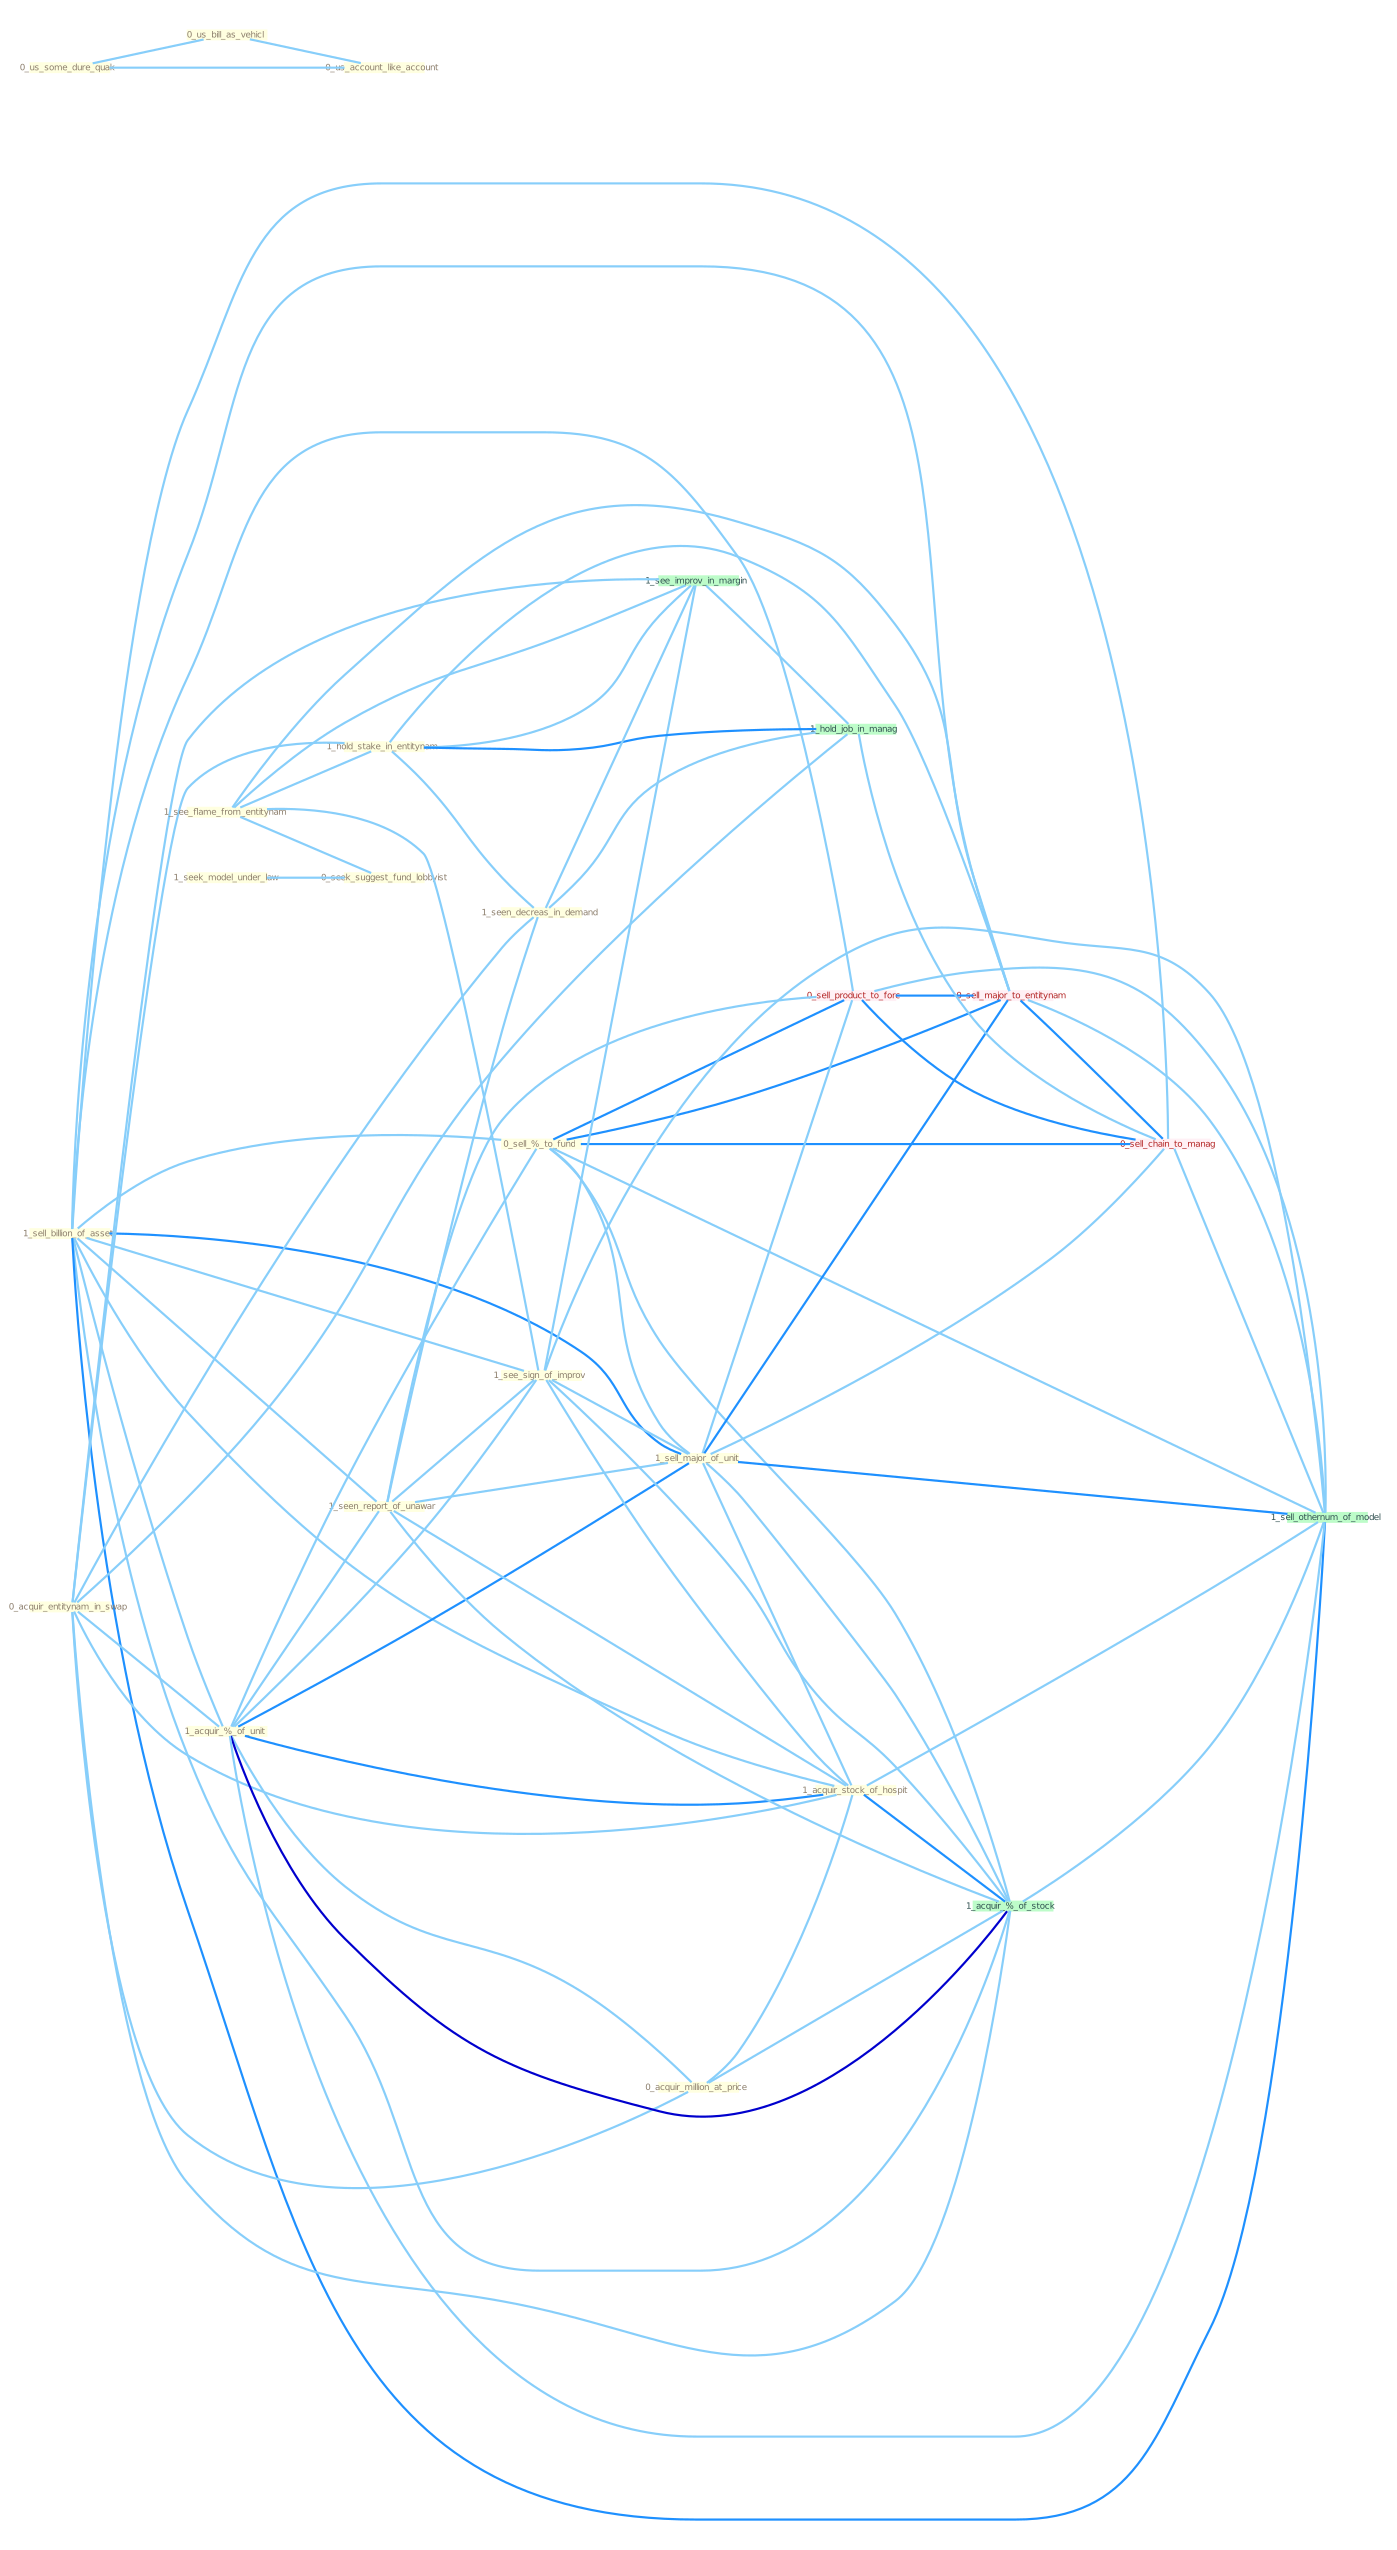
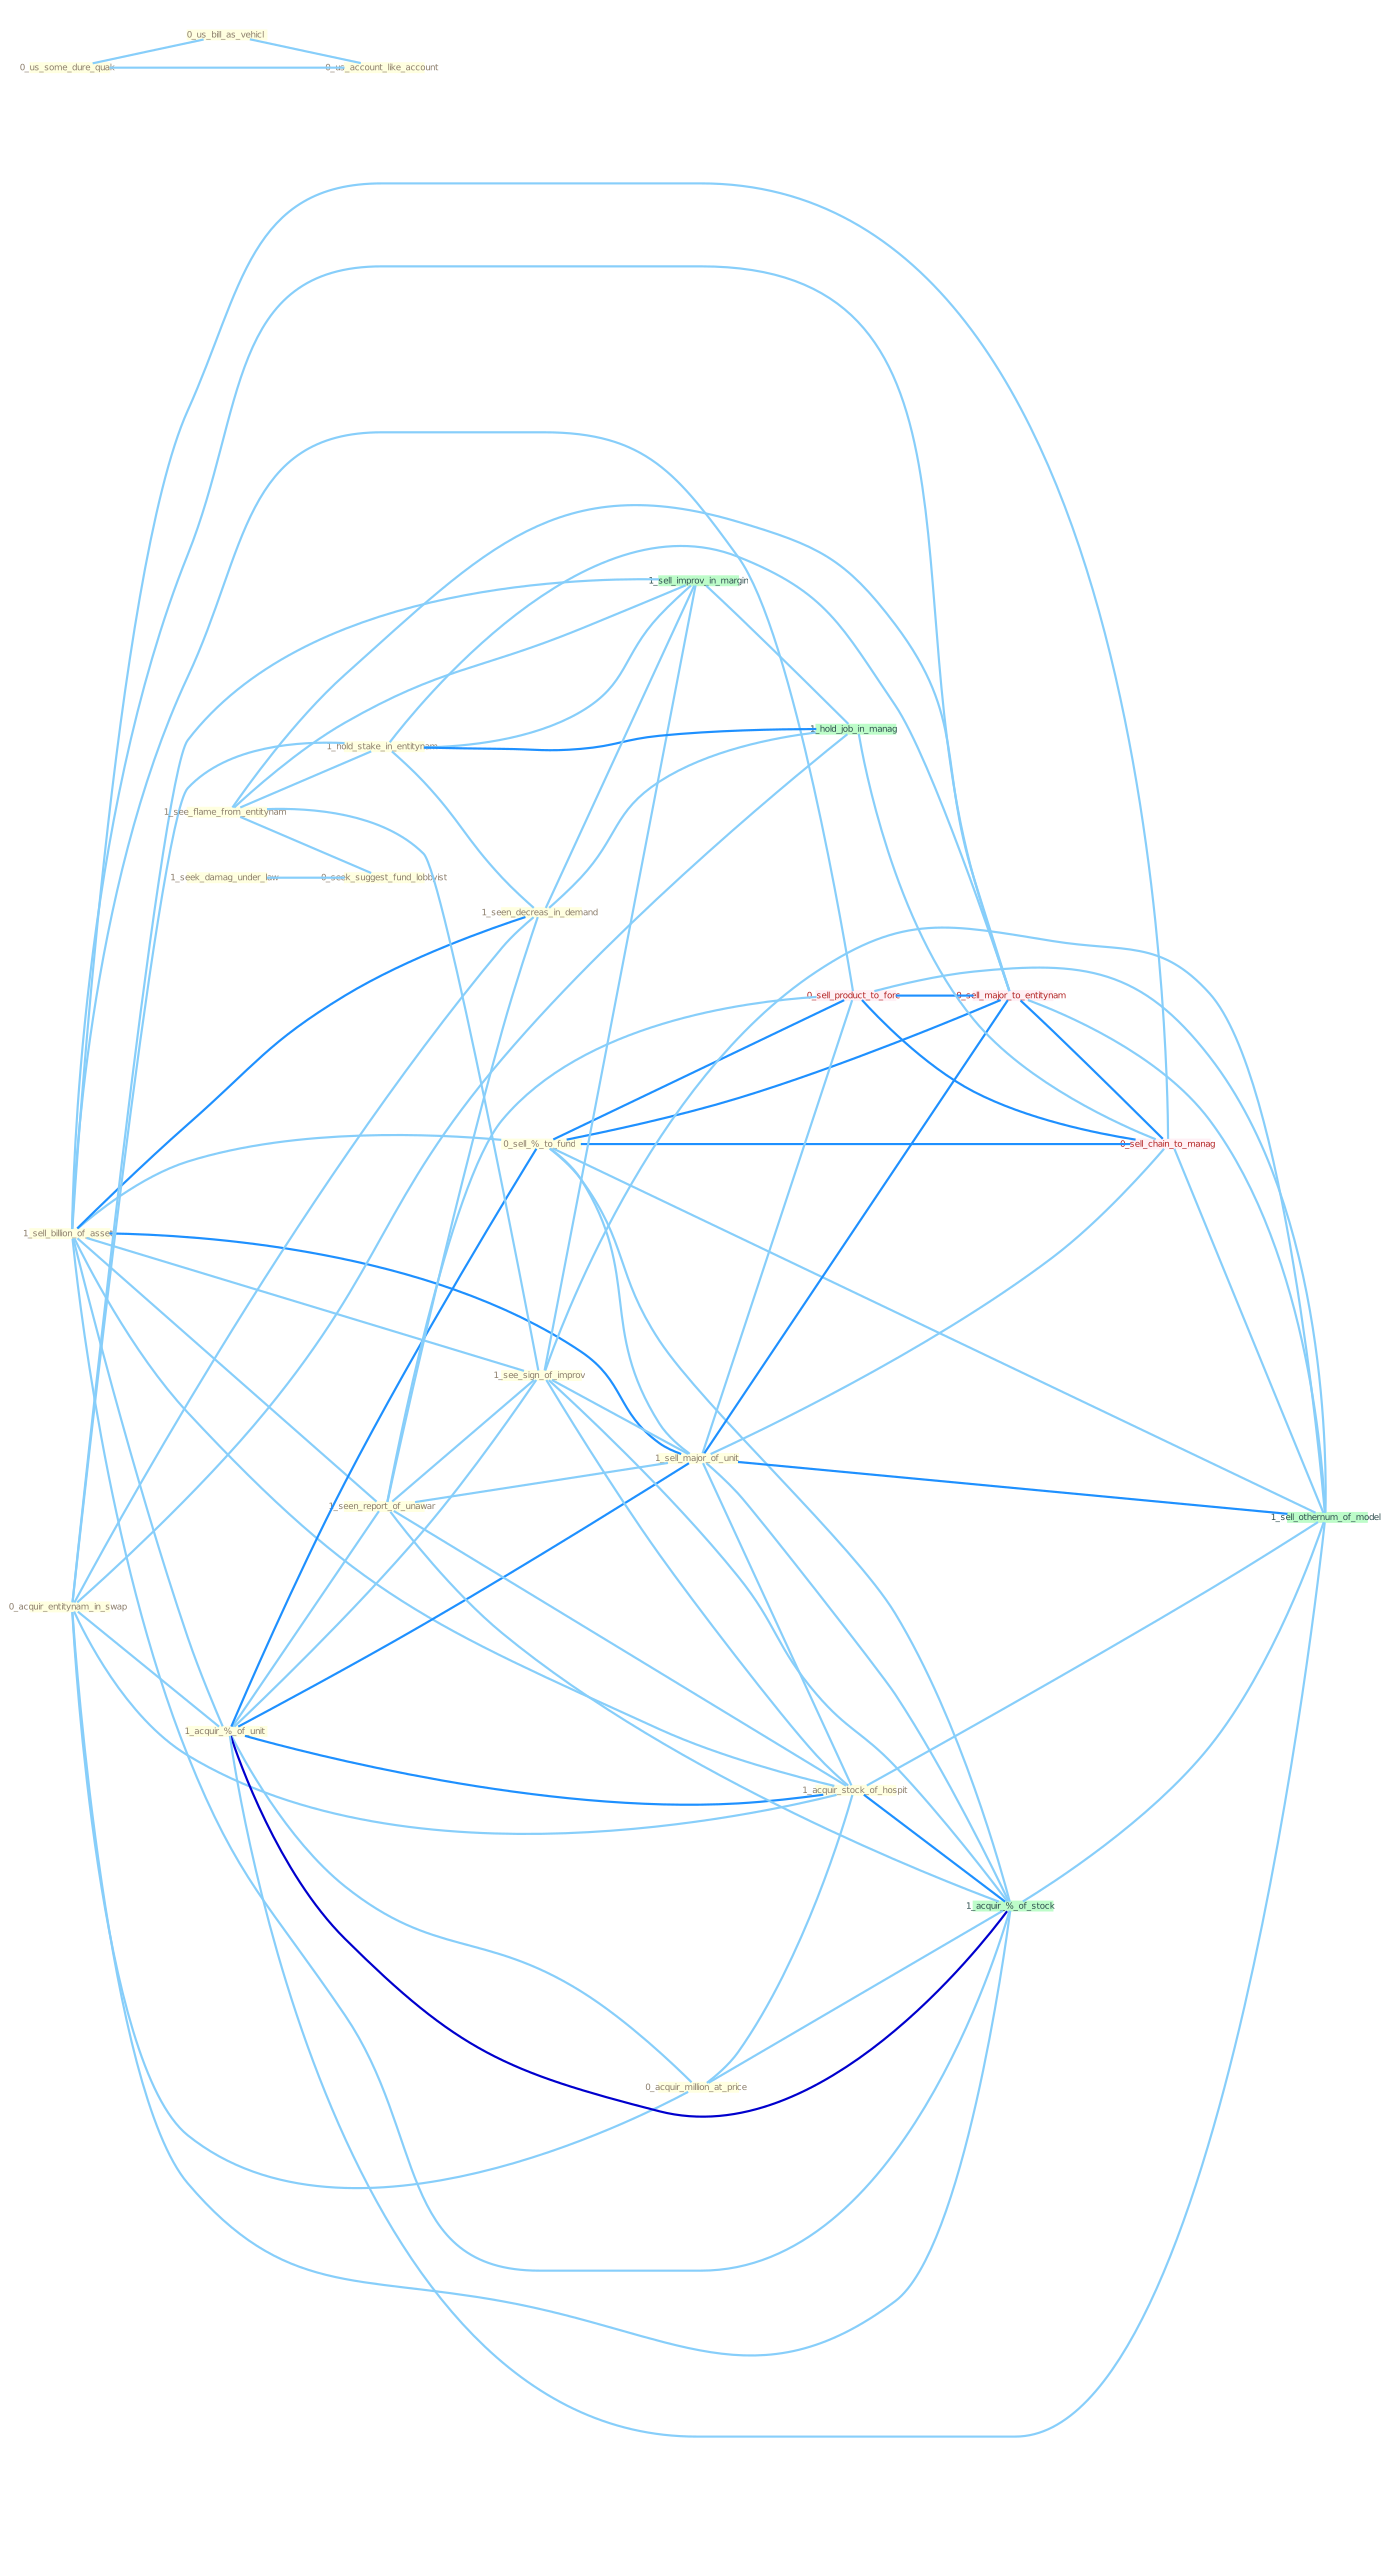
(699, 581) -> (699, 581)
(227, 878) -> (227, 878)
(372, 1431) -> (372, 1431)
(636, 2513) -> (280, 1041)
